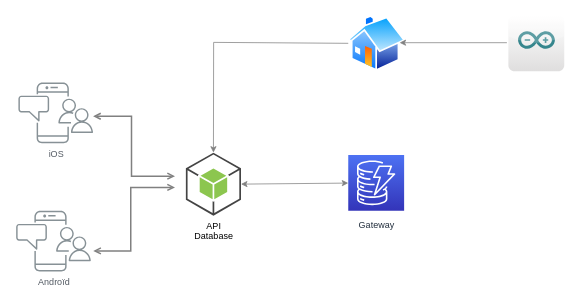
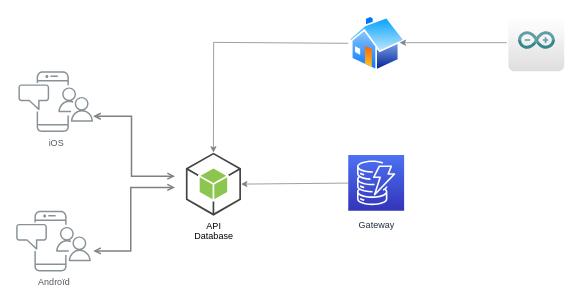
(56, 113) -> (56, 102)
(341, 183) -> (344, 183)
